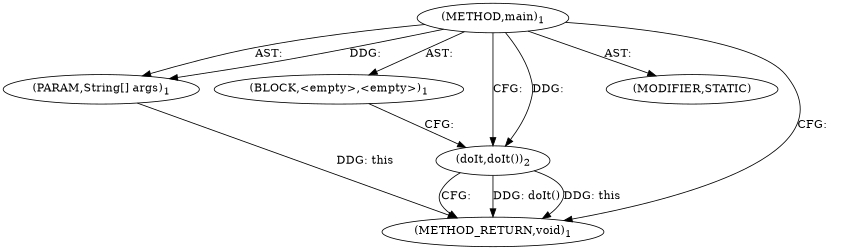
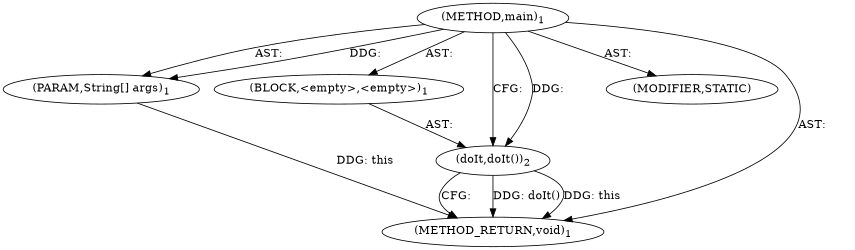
(441, 125) -> (441, 125)
(814, 125) -> (814, 125)
